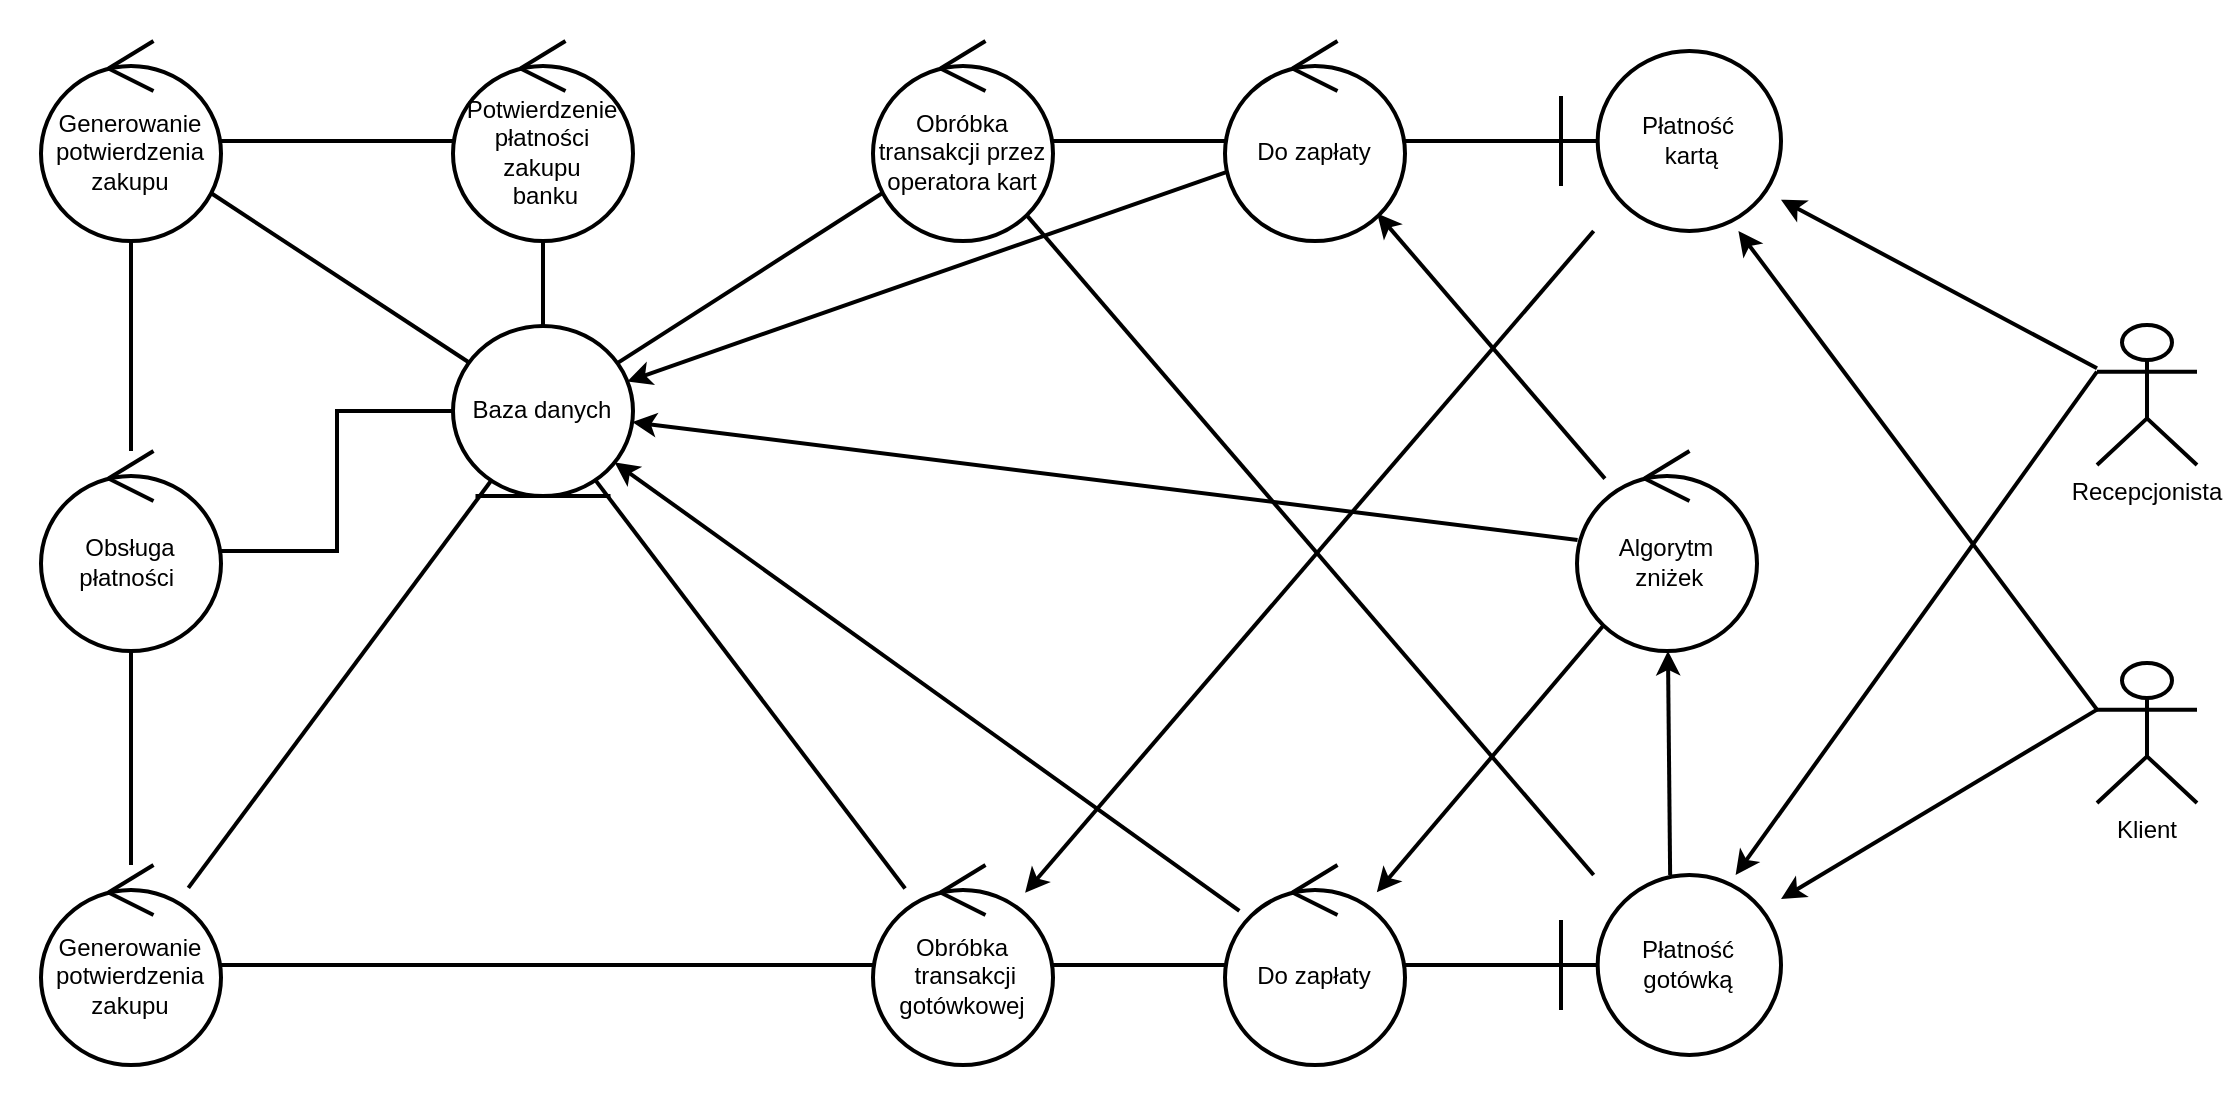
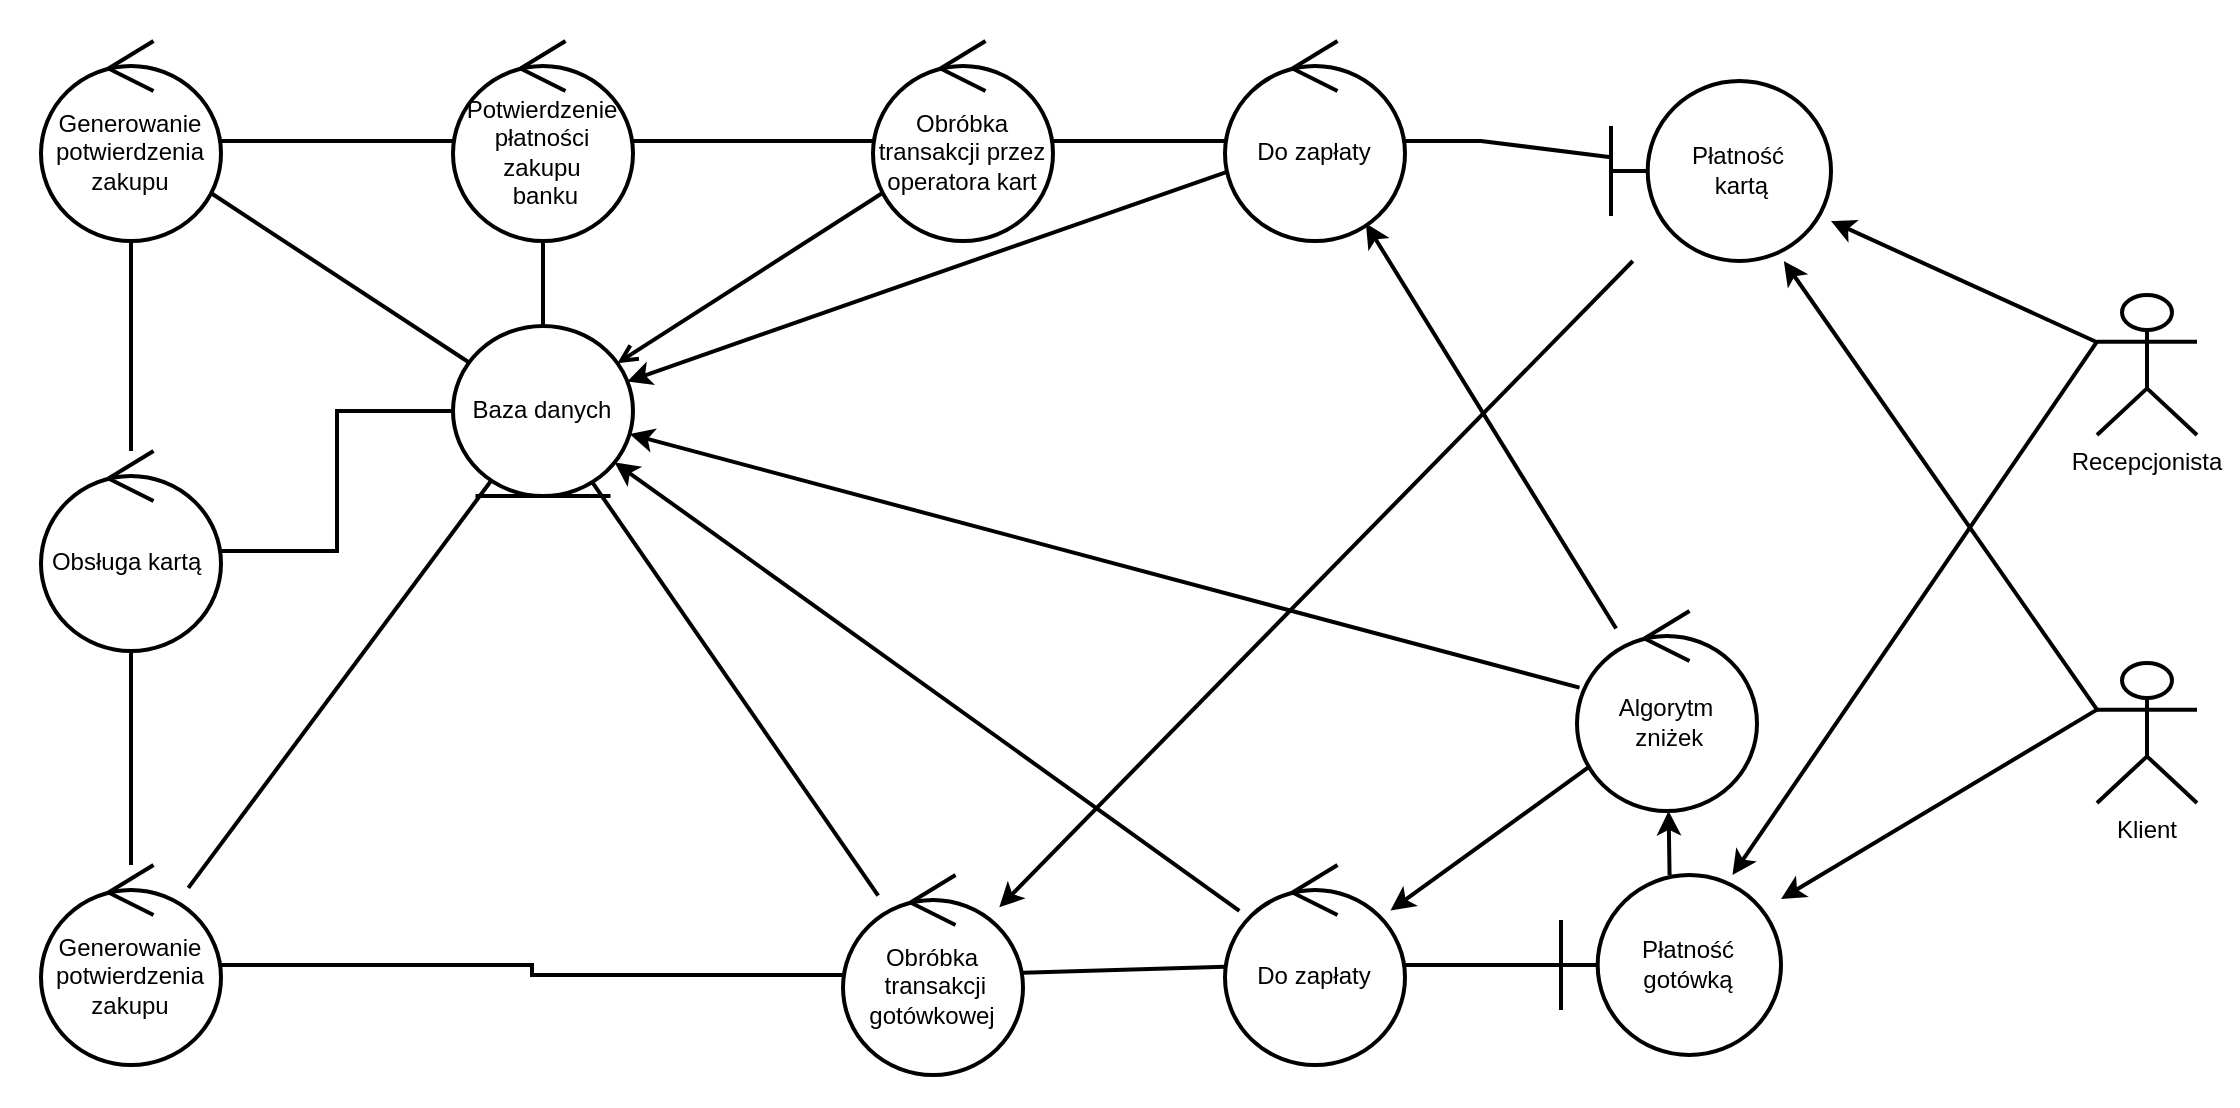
(1671, 141) -> (1721, 171)
(1147, 355) -> (753, 141)
(625, 358) -> (628, 356)
(2147, 395) -> (2147, 365)
(1667, 551) -> (1667, 711)
(131, 563) -> (131, 563)
(963, 965) -> (933, 975)
